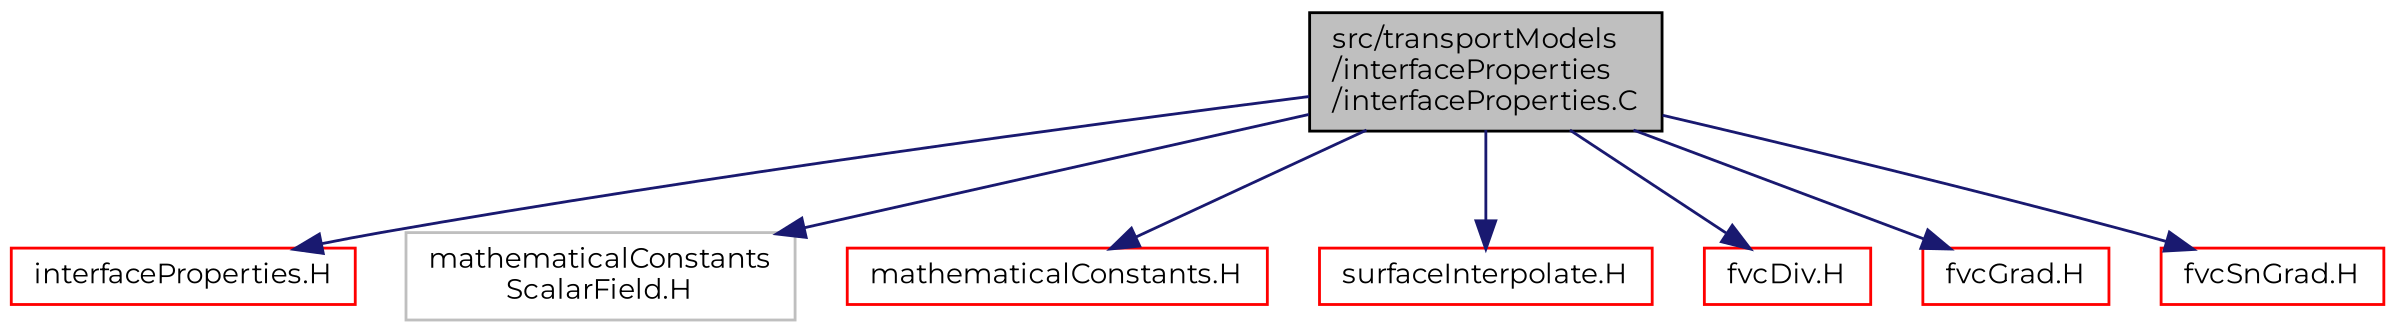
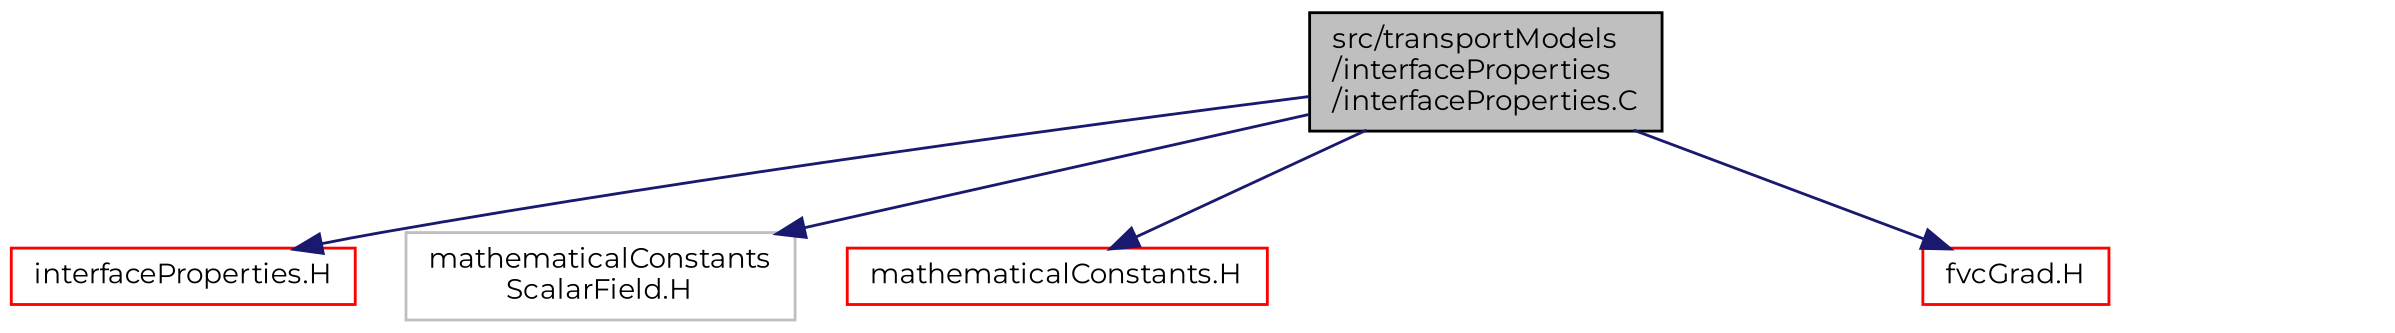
(1486, 276) -> none
(1788, 276) -> none
(2272, 276) -> none
